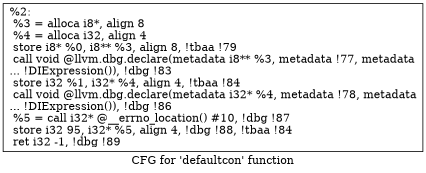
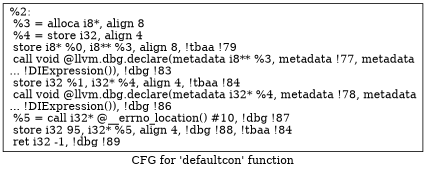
(78, 36) -> (76, 36)
